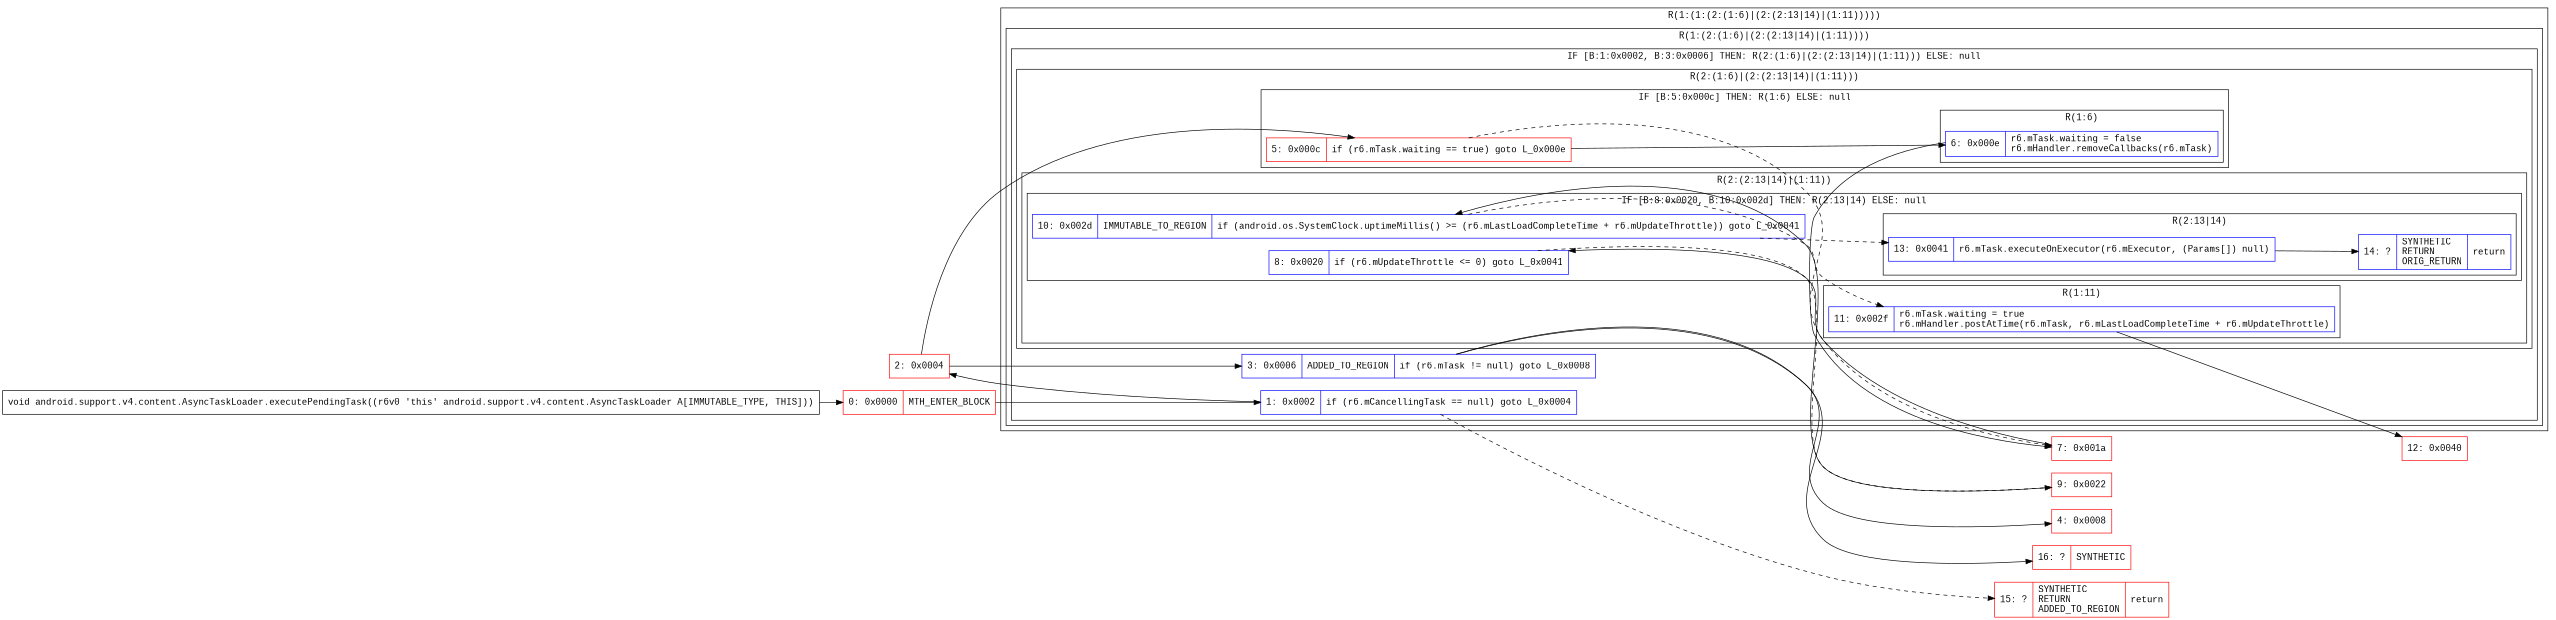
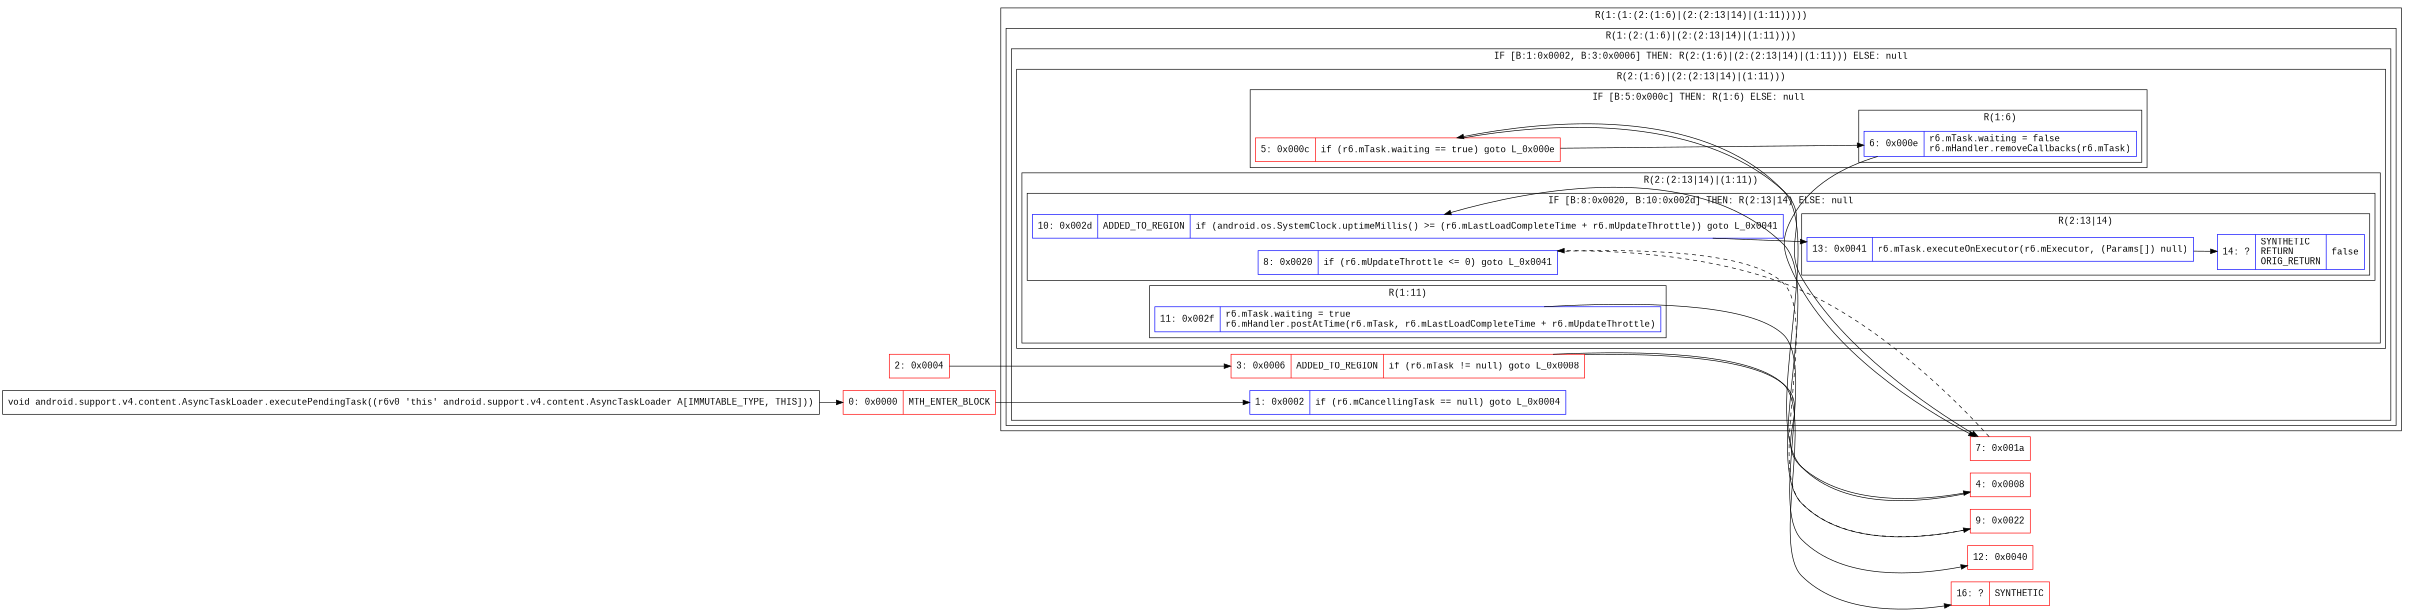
(1078, 153) -> (1789, 368)
(1810, 198) -> (1692, 143)
(1689, 205) -> none
(1155, 226) -> (1144, 226)
(1815, 240) -> (1756, 240)
(2489, 252) -> (2345, 252)
(1419, 366) -> (1408, 366)
(1108, 395) -> none
(1905, 400) -> (1832, 307)
(2082, 600) -> none
